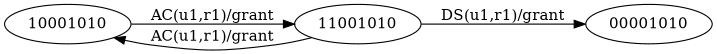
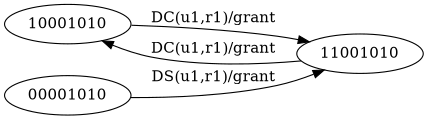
(213, 16) -> (214, 18)
(498, 24) -> (223, 94)
(213, 37) -> (214, 49)
